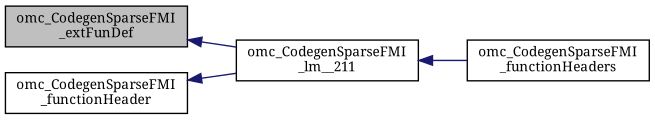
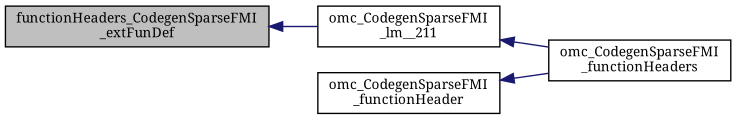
(96, 26) -> (137, 26)
(219, 76) -> (531, 76)
